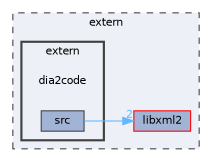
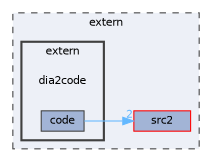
(63, 121) -> (63, 121)
(162, 121) -> (162, 121)
